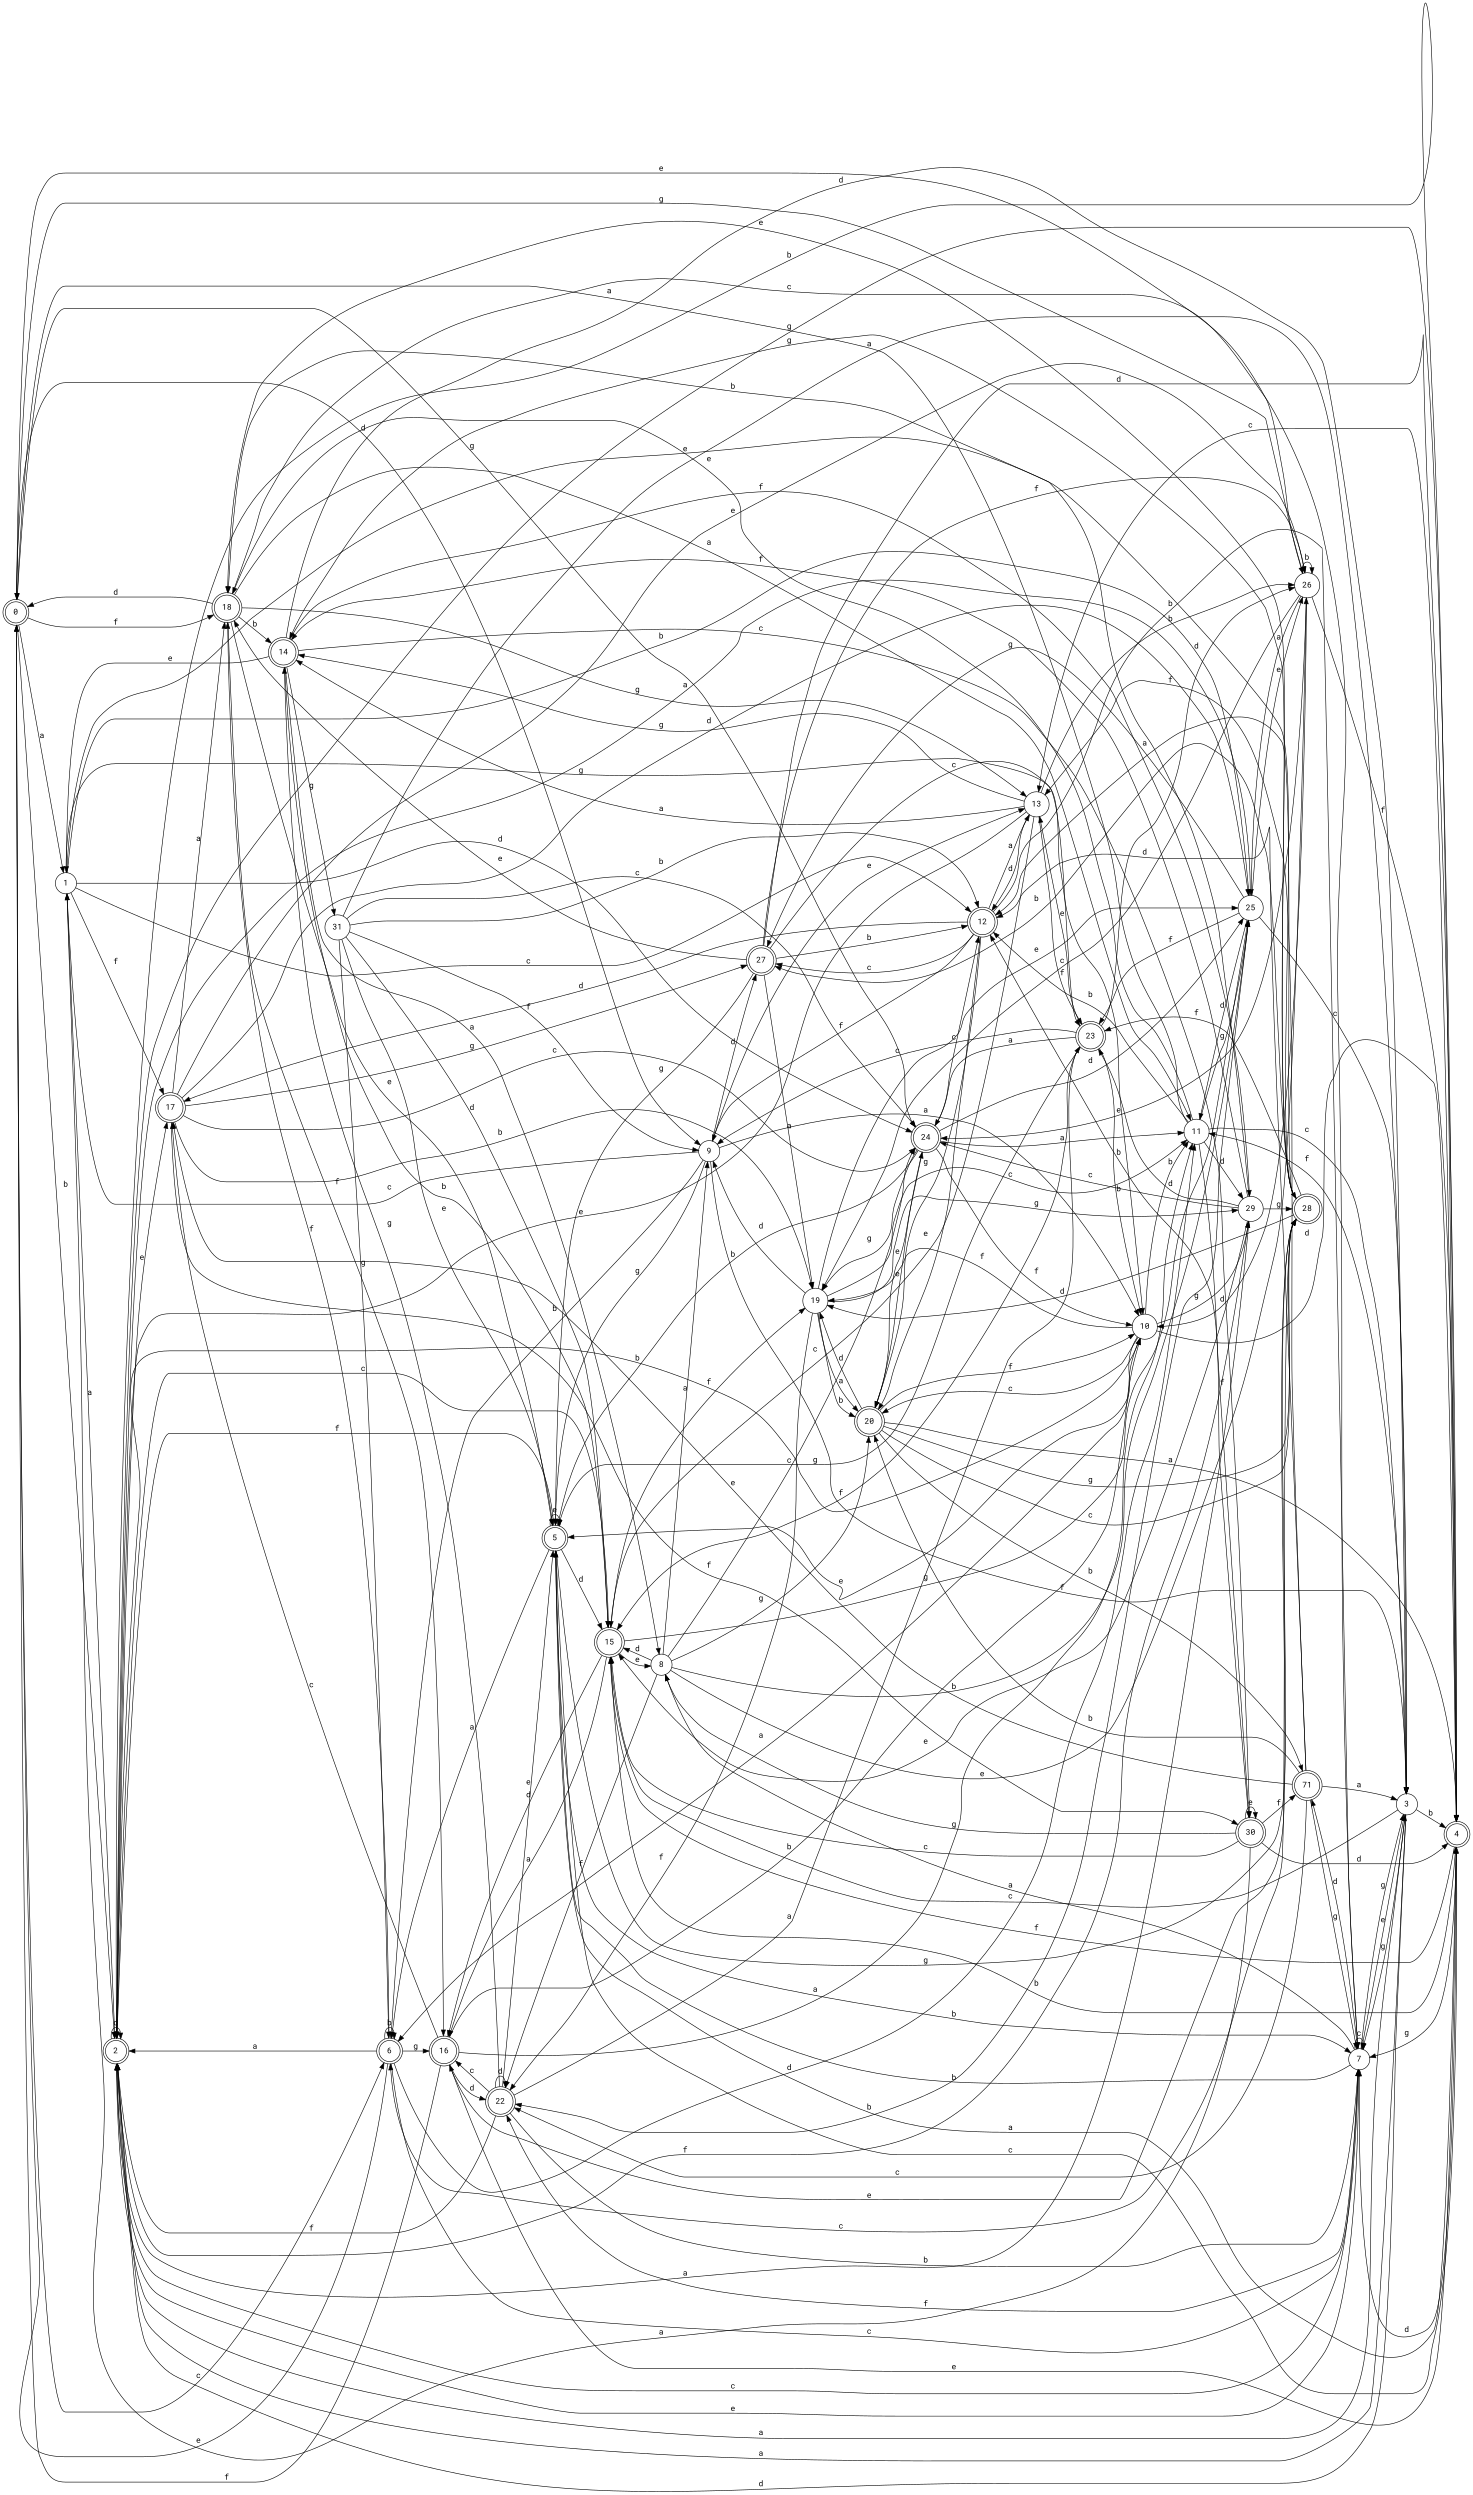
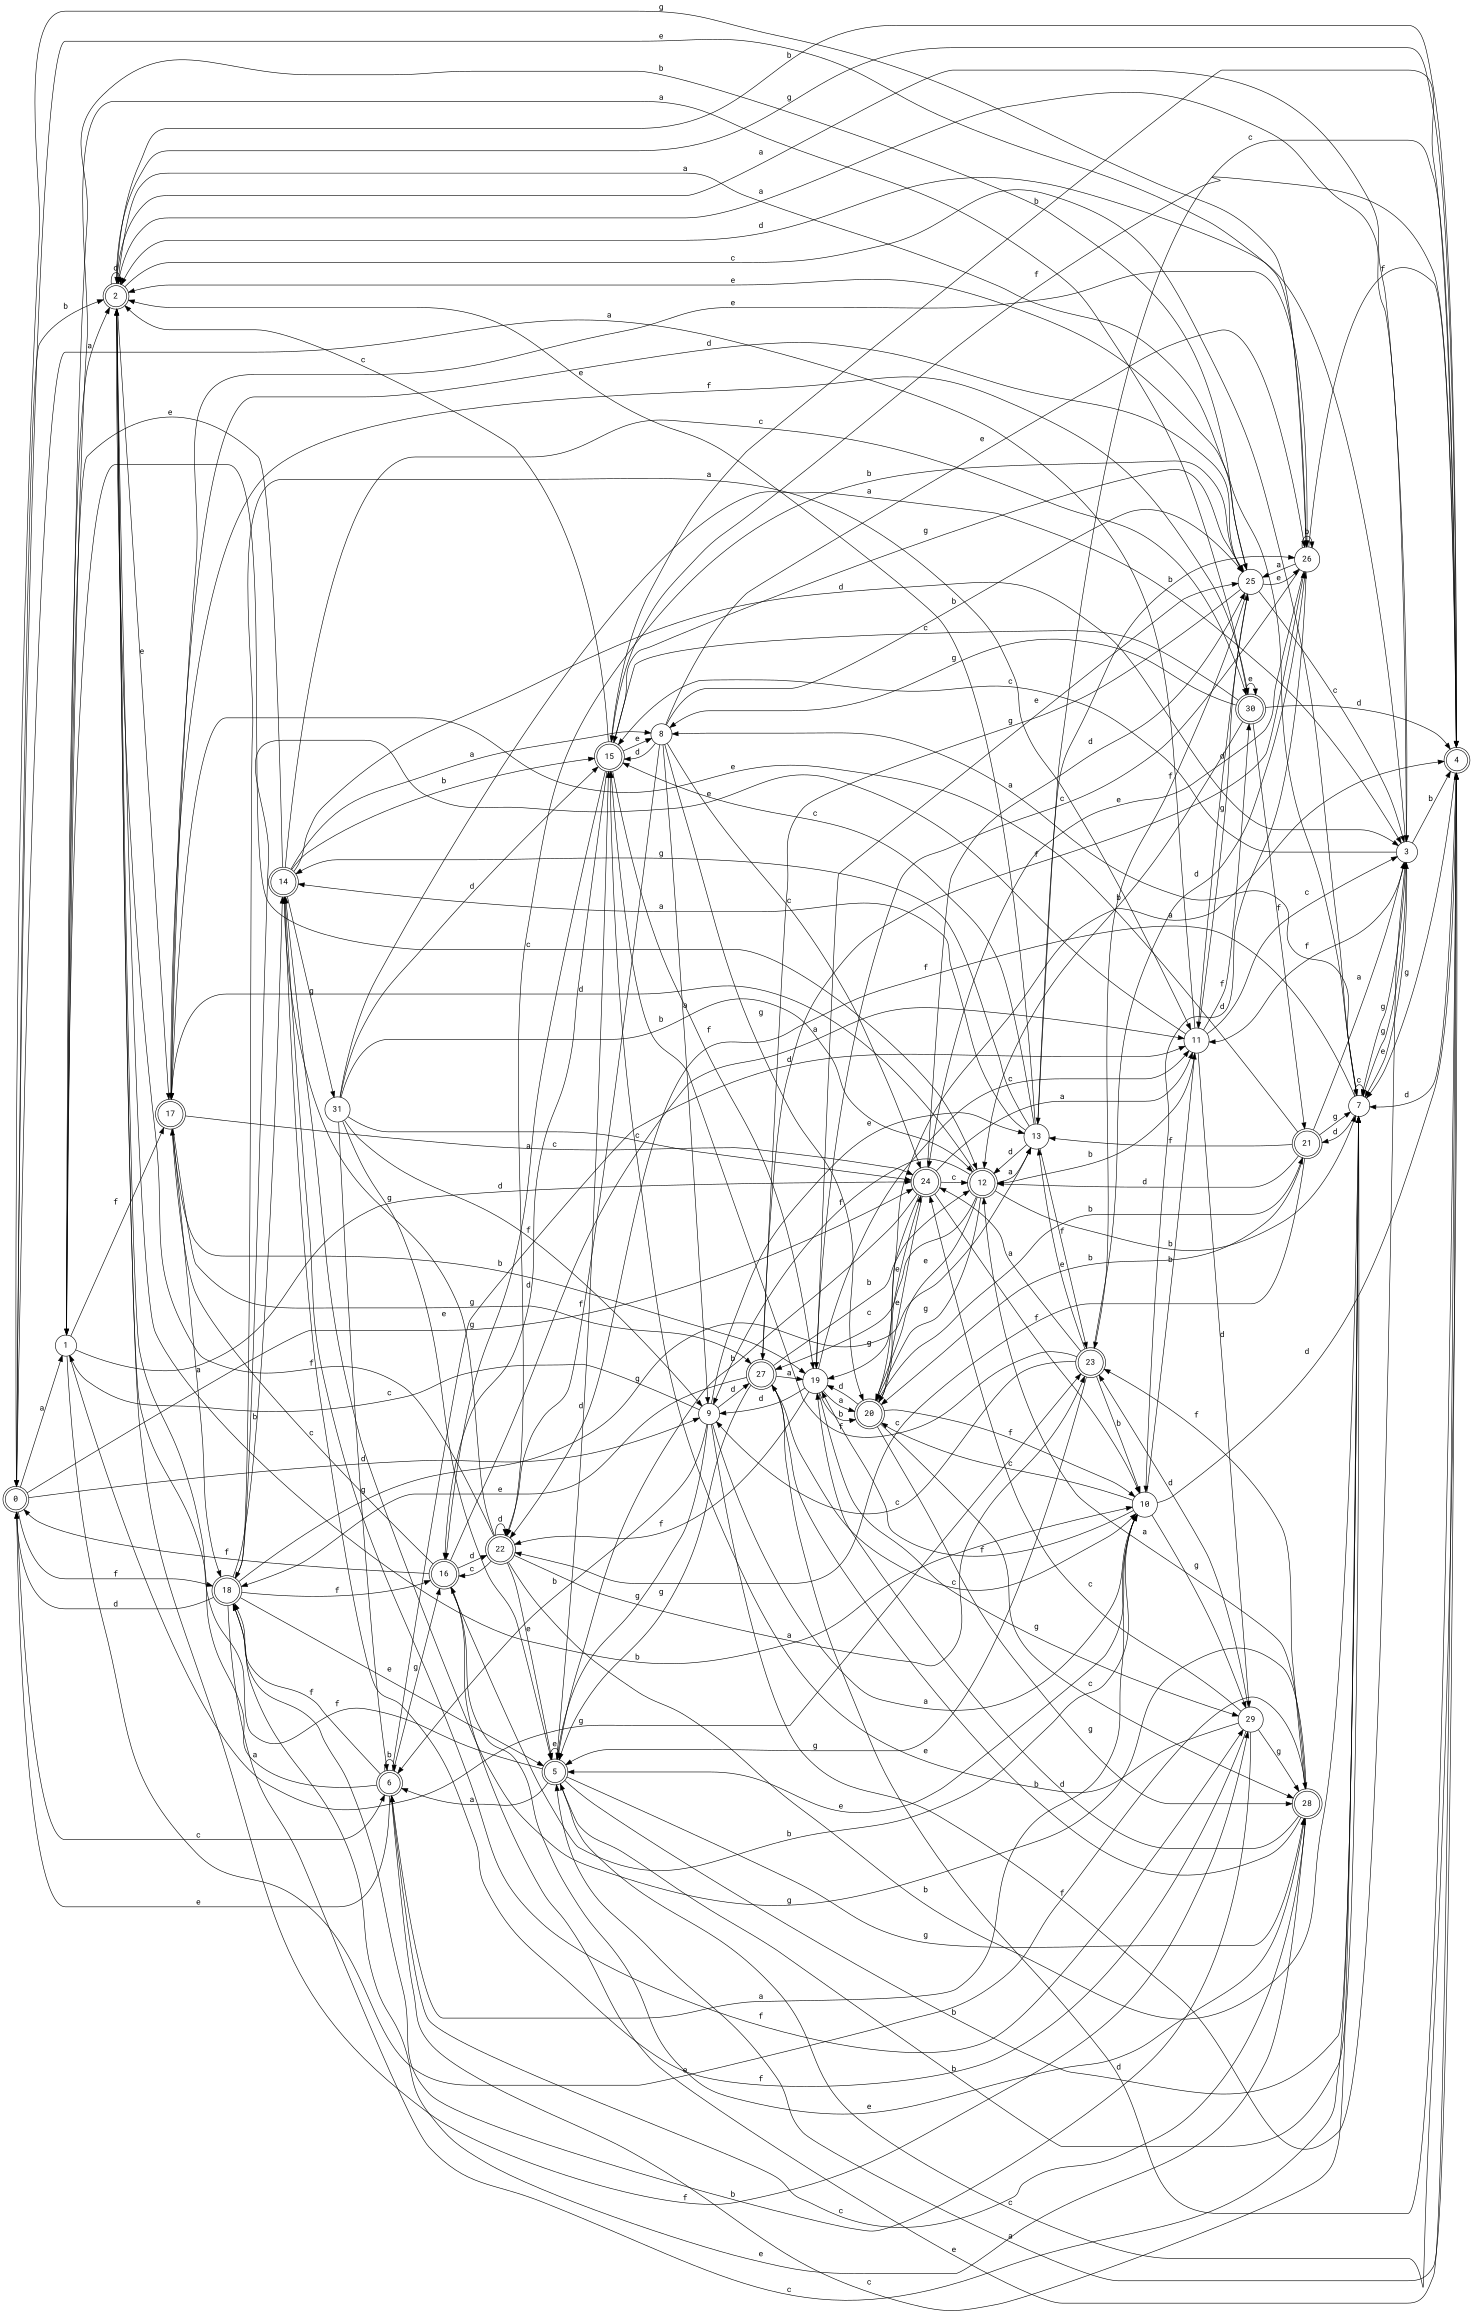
(1307, 1785) -> (1307, 1144)
(1013, 2245) -> none
